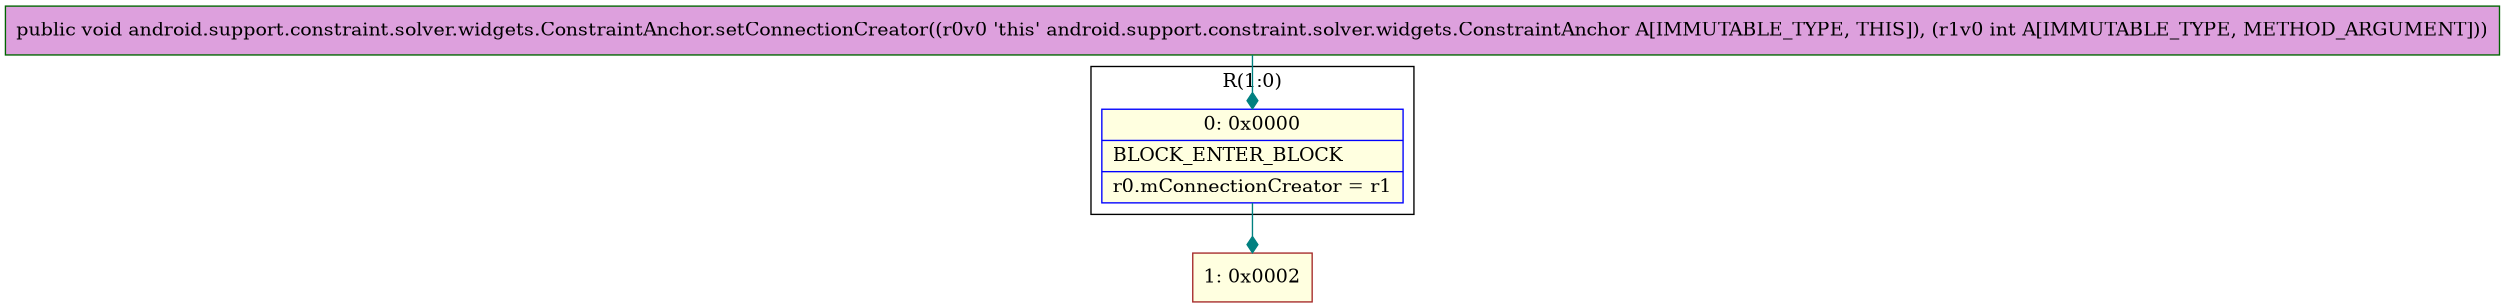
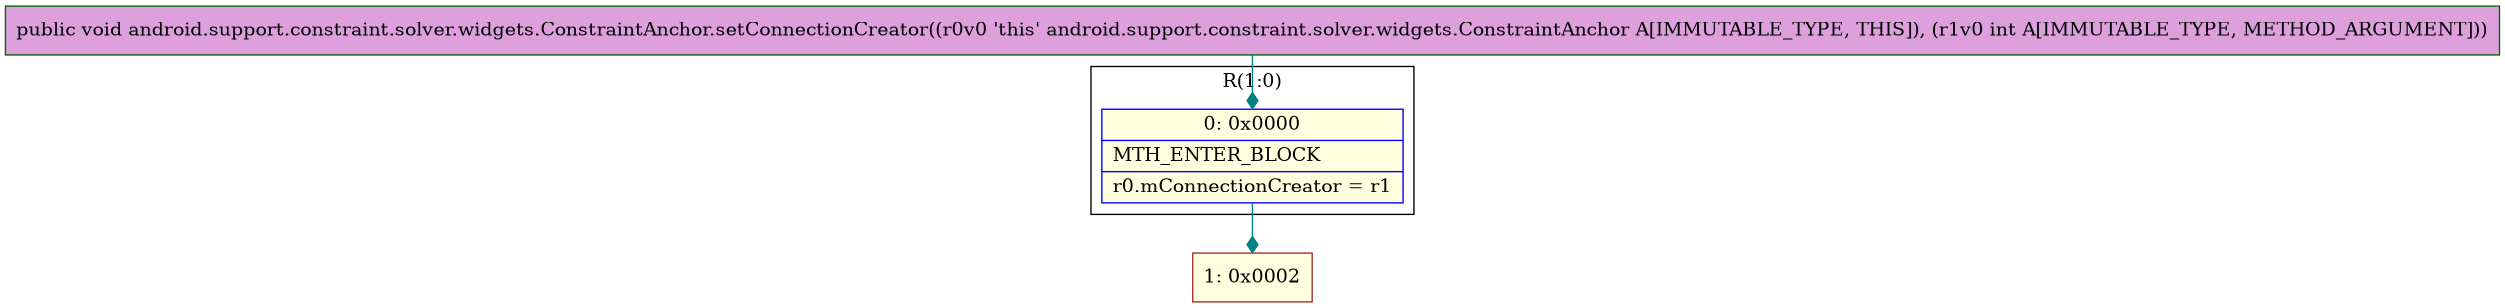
(1228, 155) -> (1217, 155)
